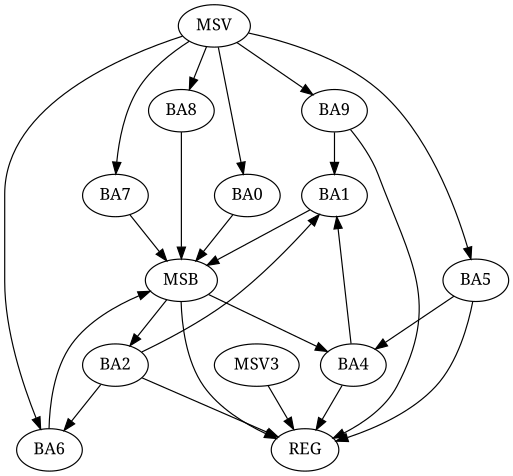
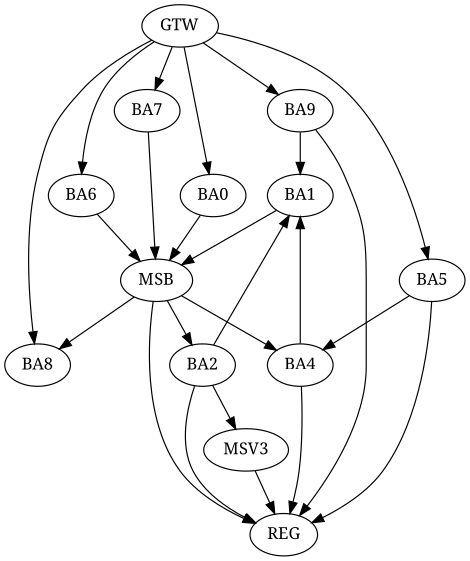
(214, 26) -> (180, 26)
(181, 189) -> (102, 319)
(86, 403) -> (221, 402)
